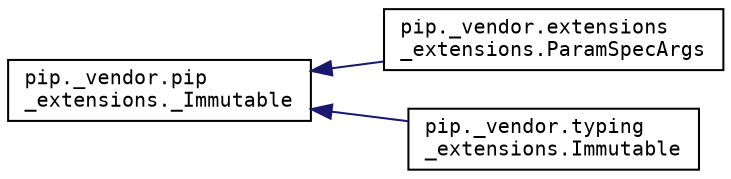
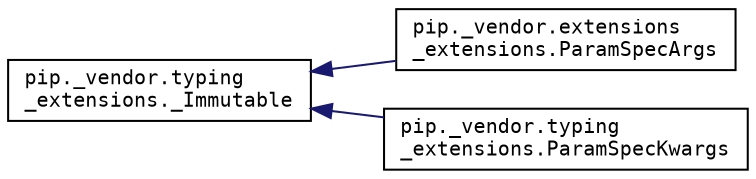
(160, 90) -> (160, 90)
(554, 139) -> (566, 139)
